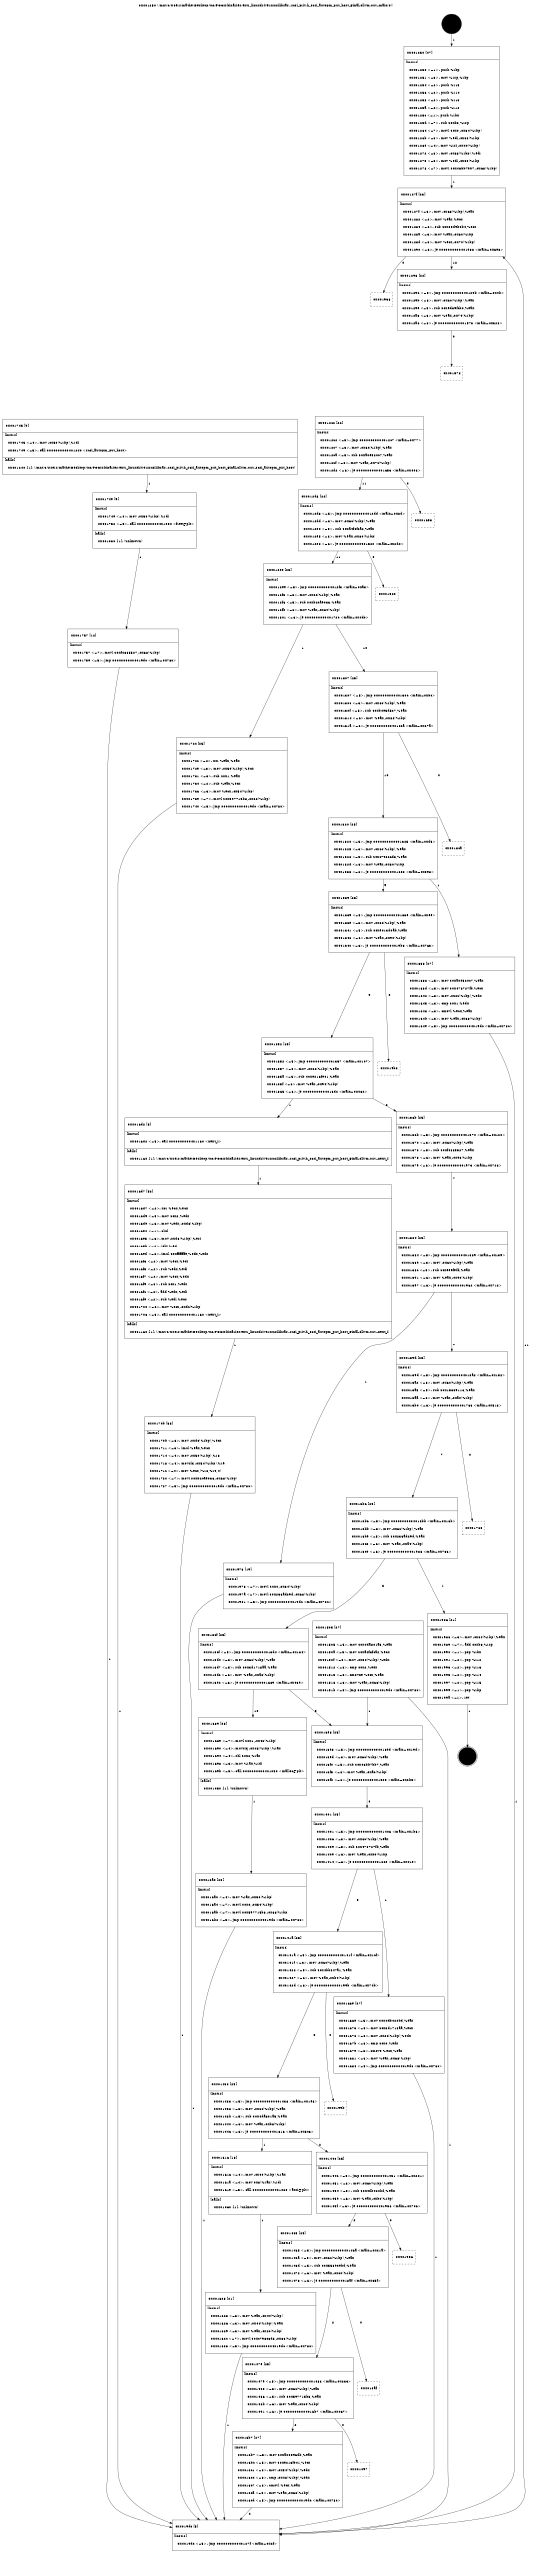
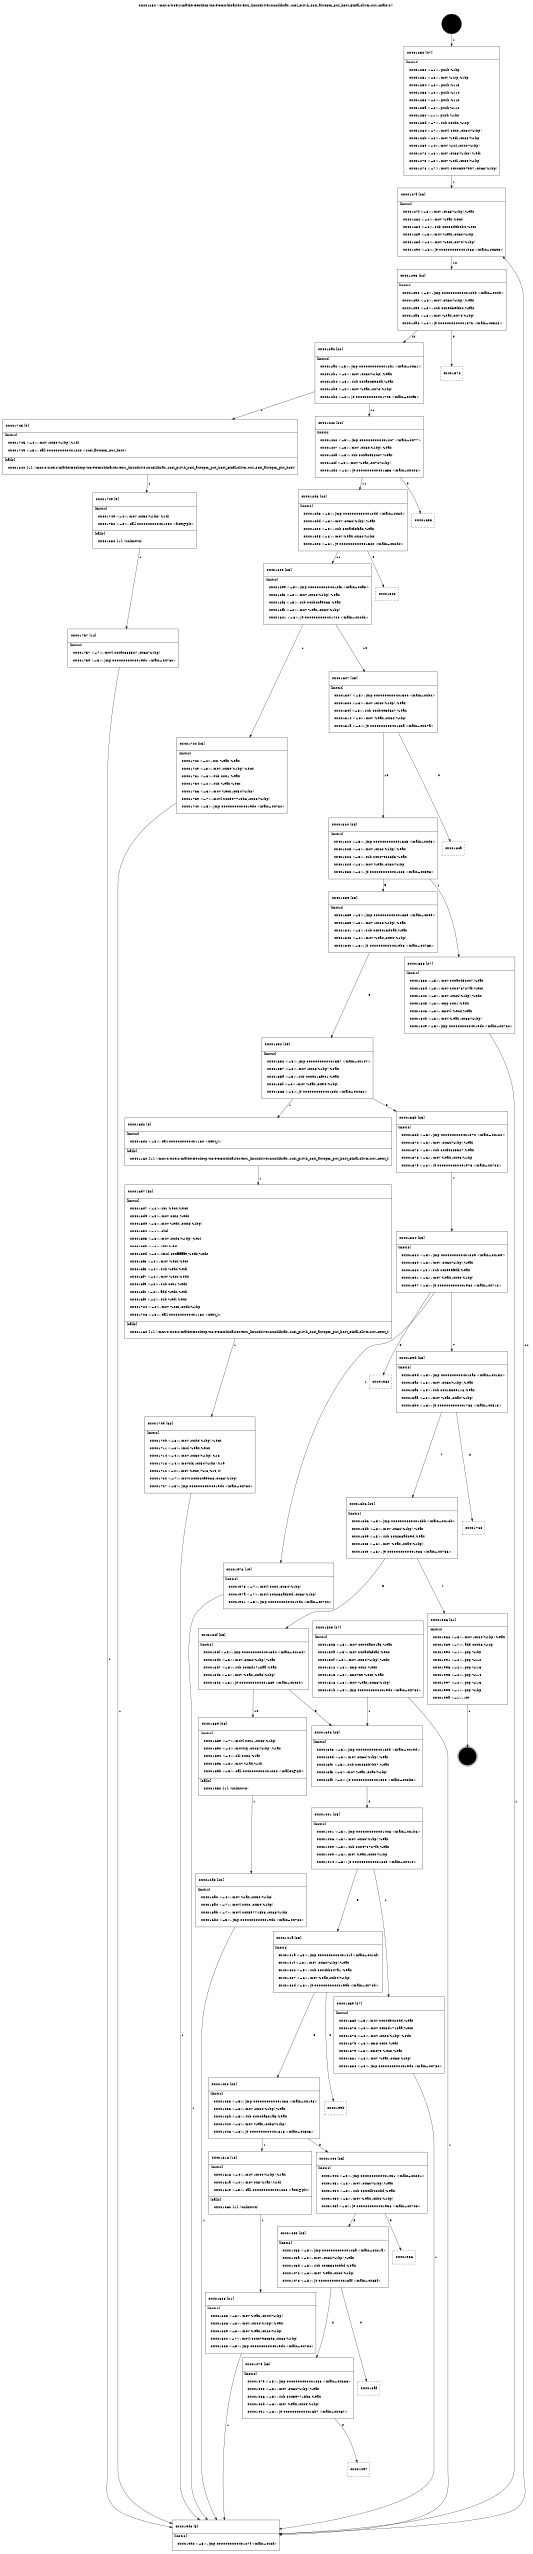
(381, 300) -> none
none -> (369, 373)
(389, 1068) -> none
none -> (380, 1382)
(288, 2469) -> none
